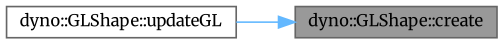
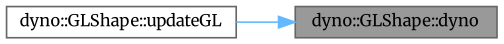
(396, 22) -> (396, 22)
